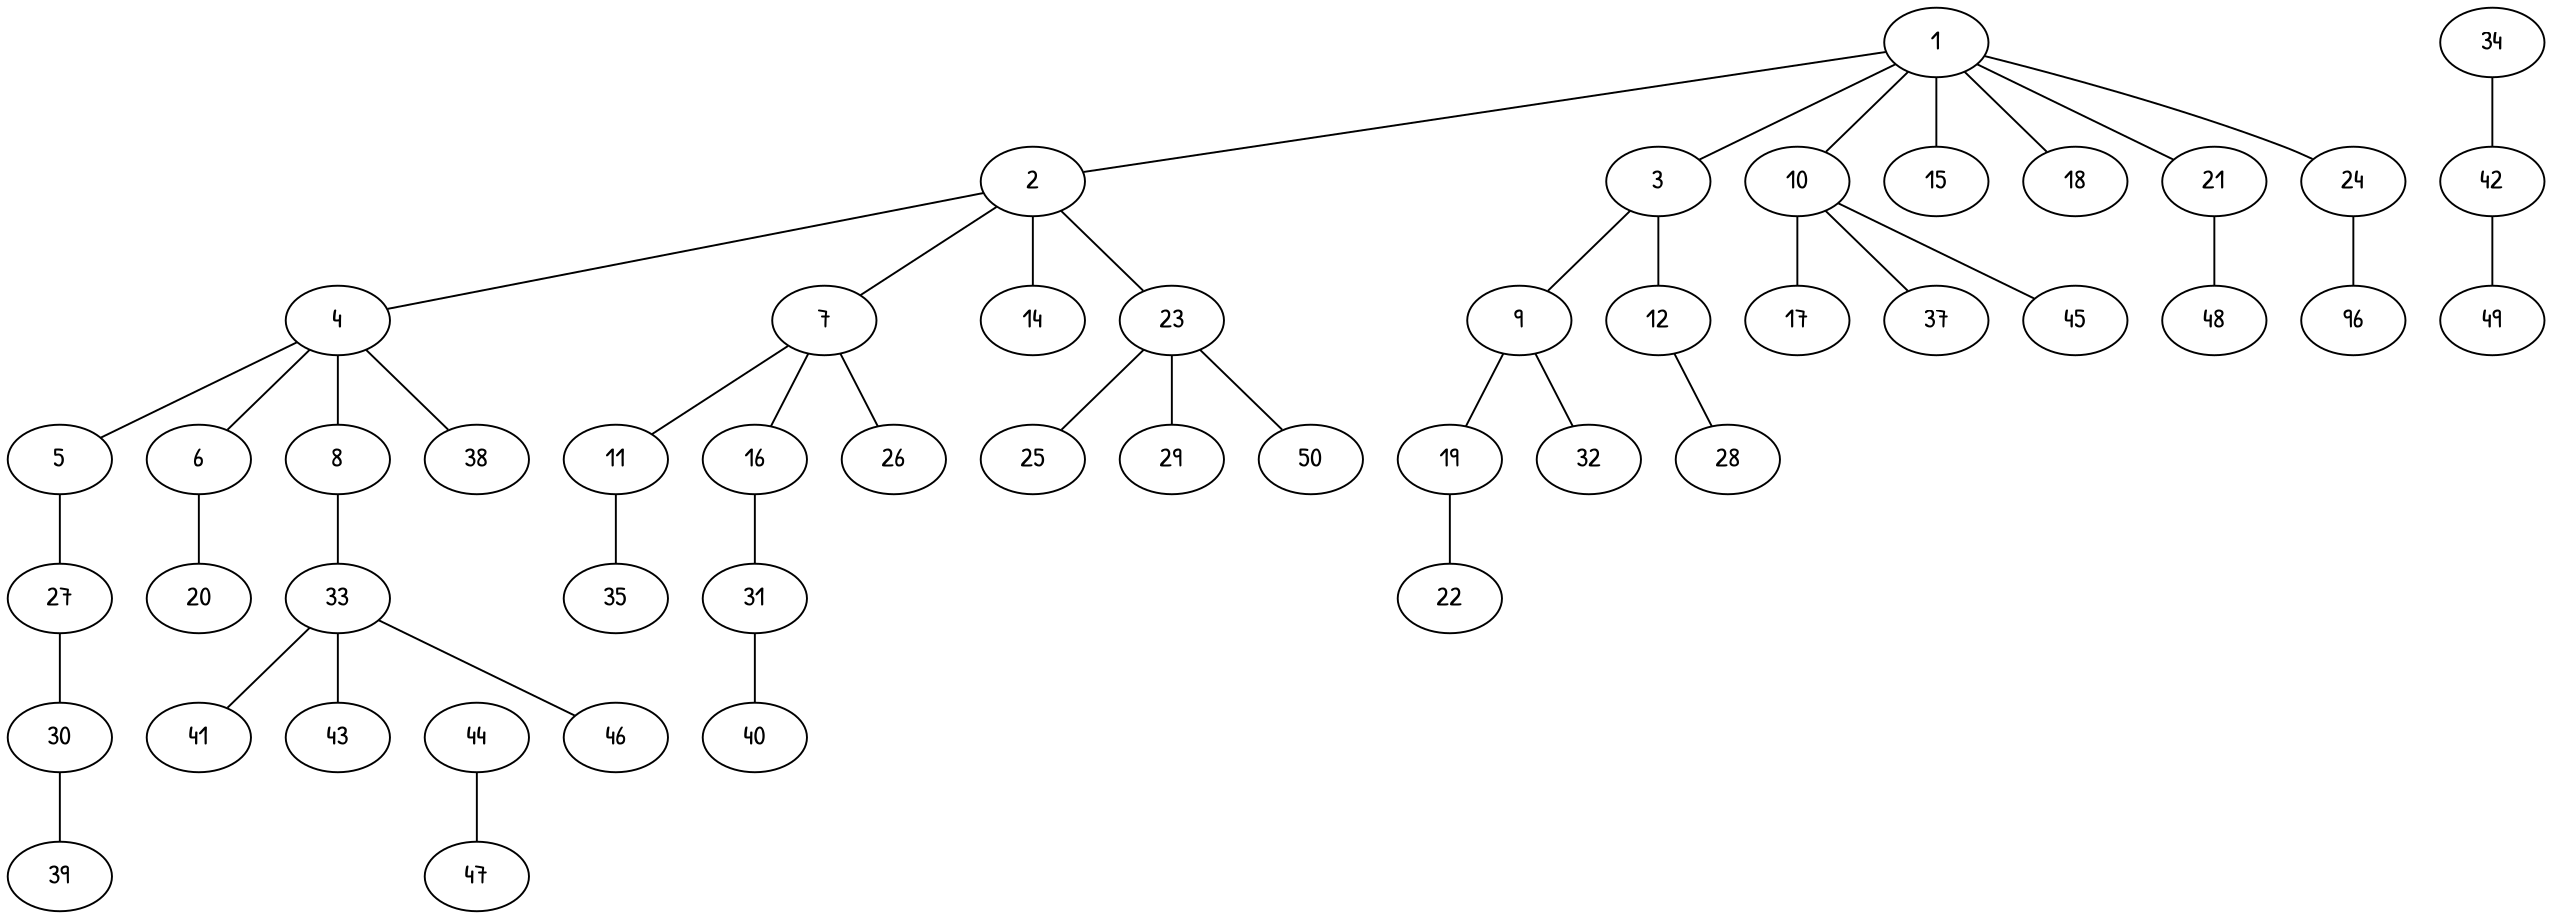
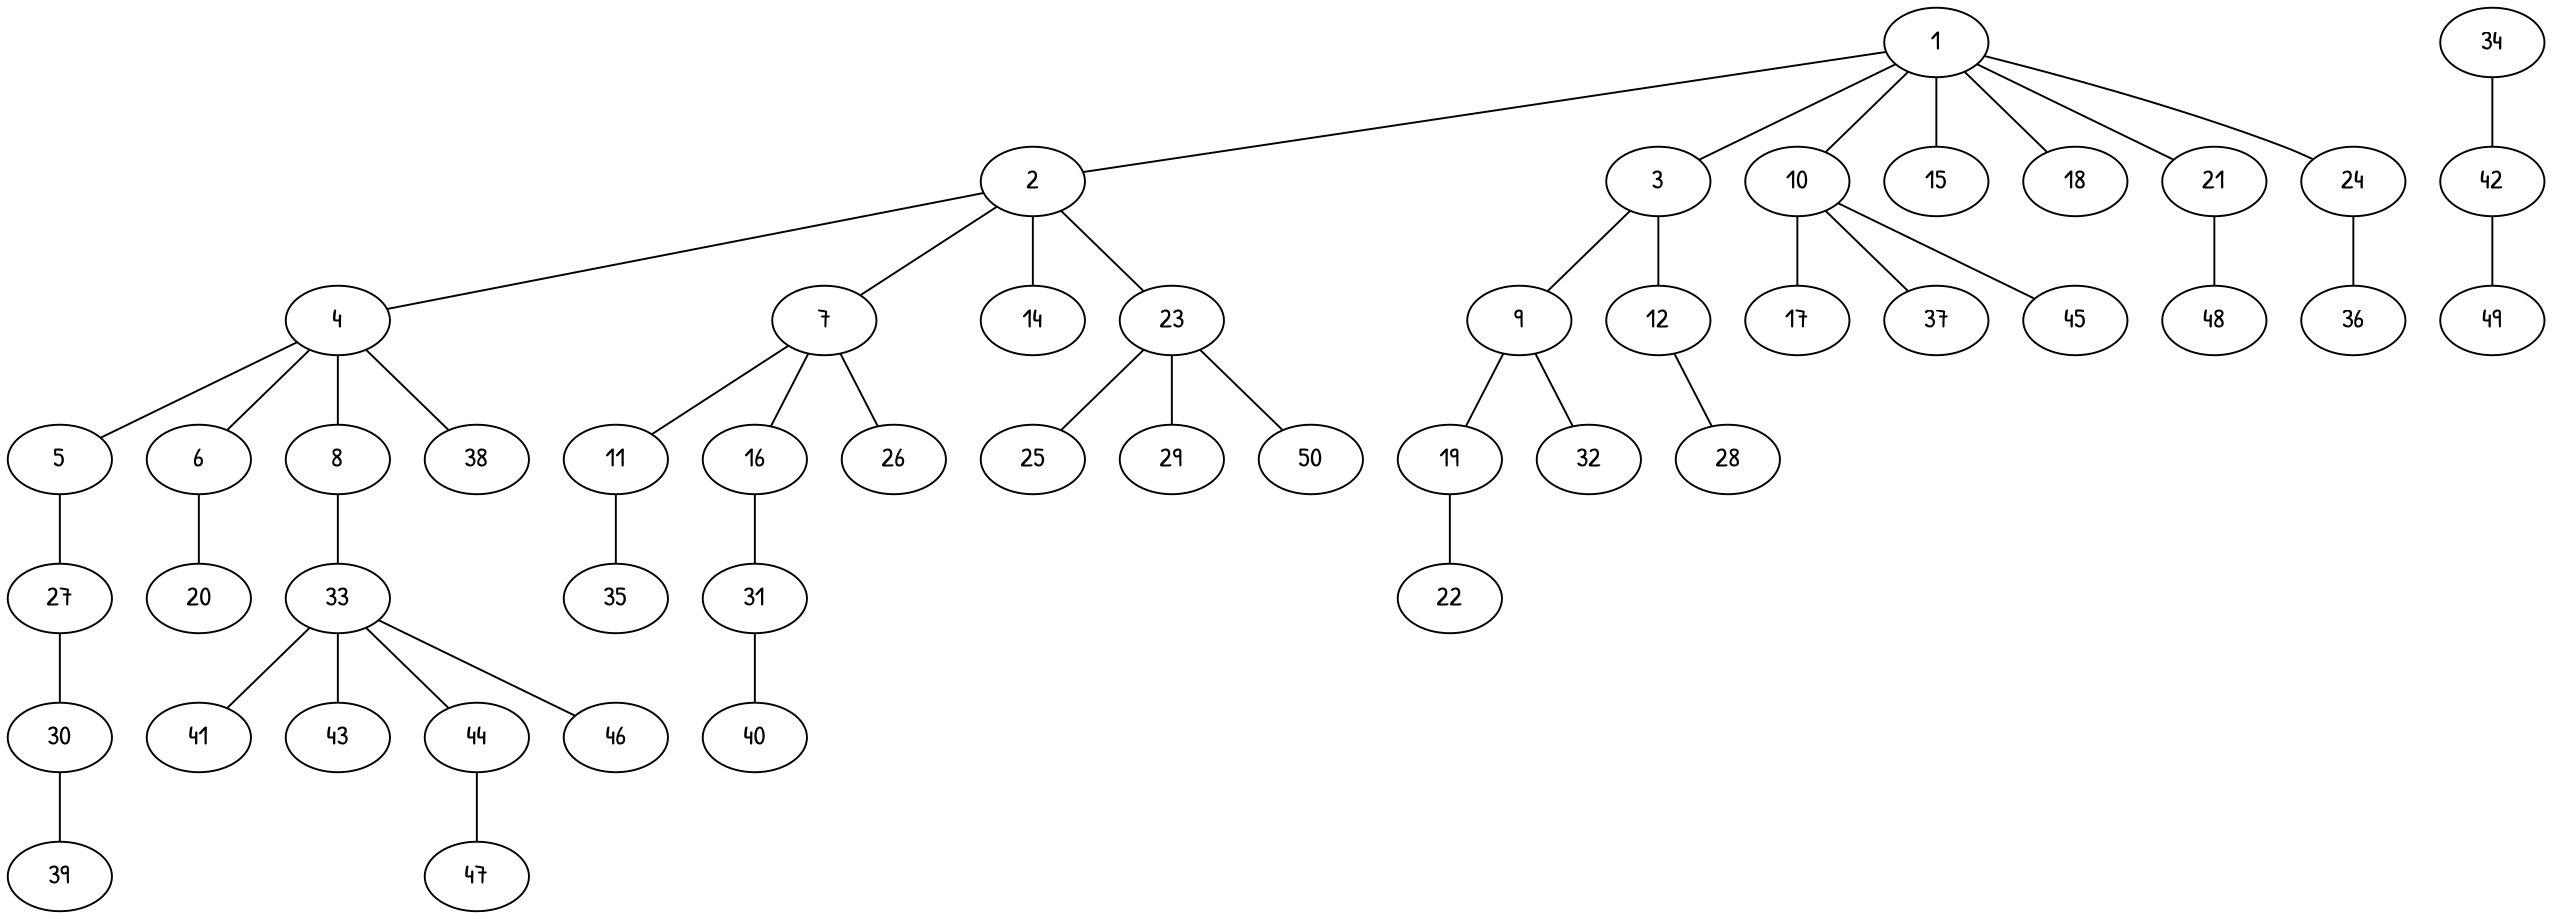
(2353, 320) -> (2353, 320)
none -> (407, 668)
